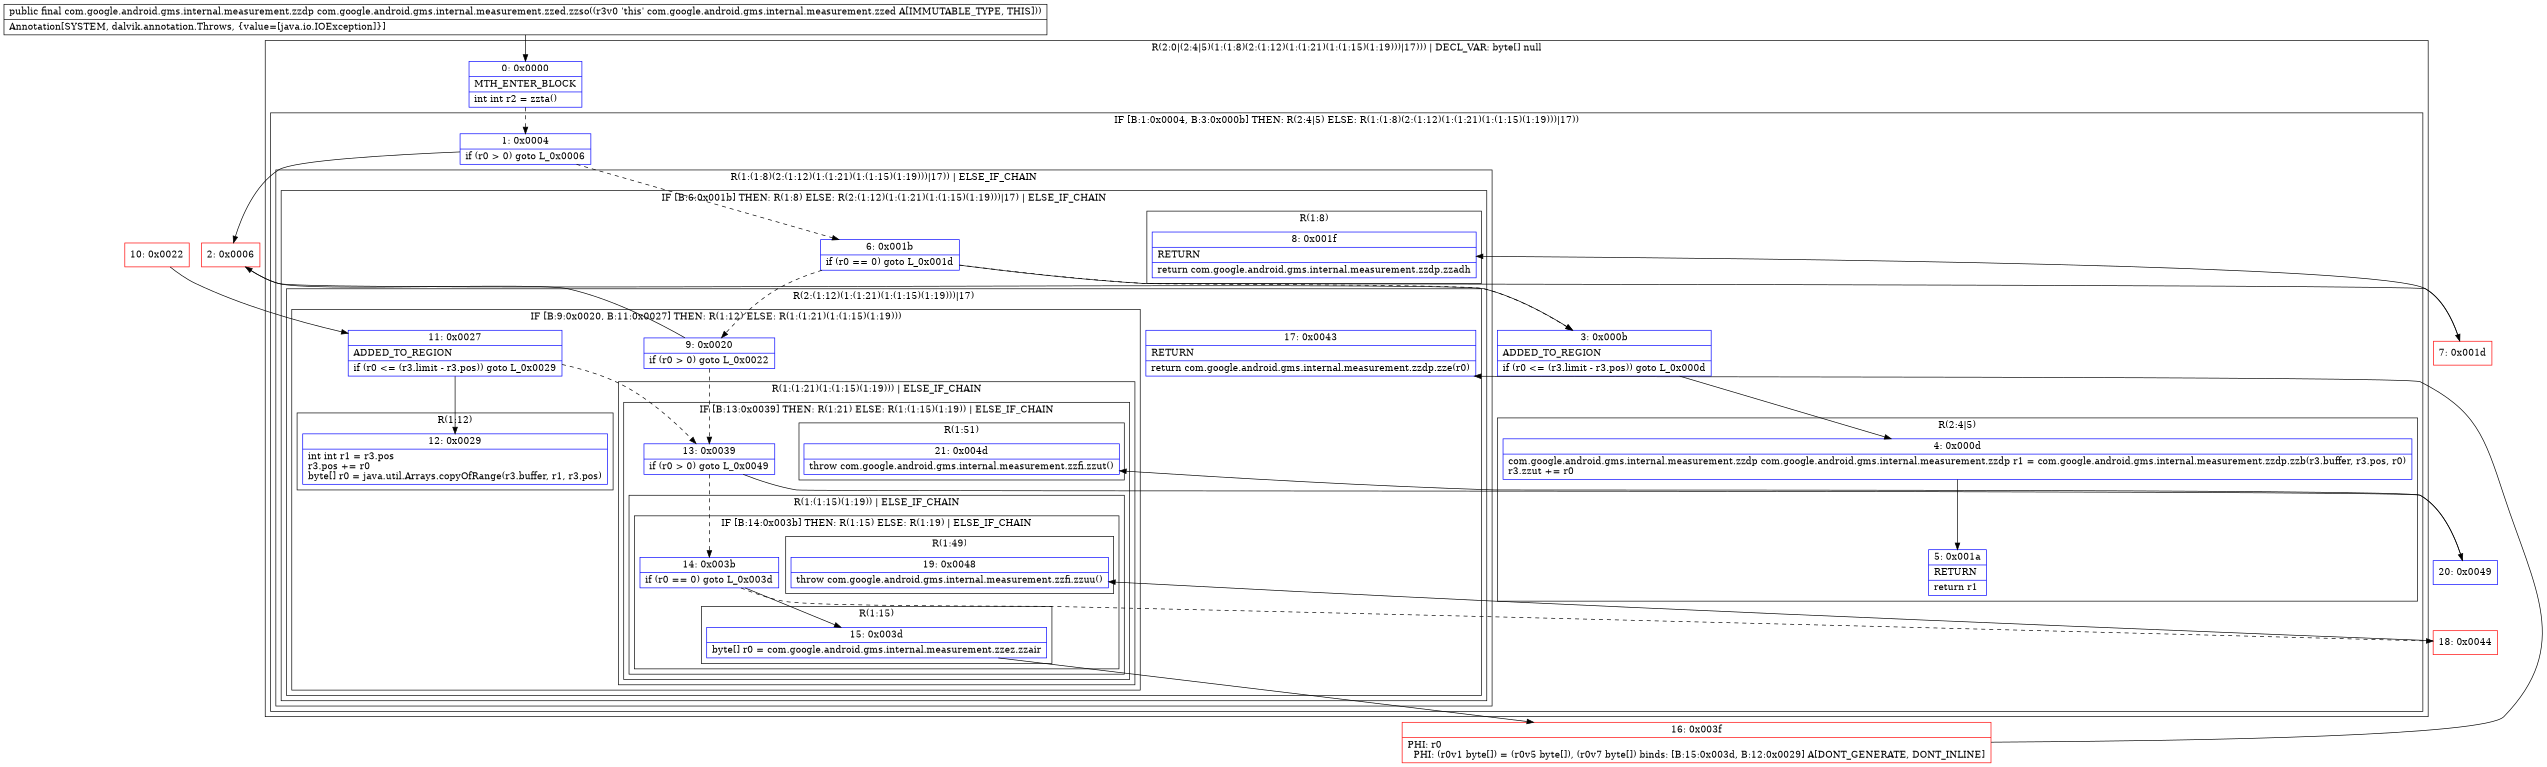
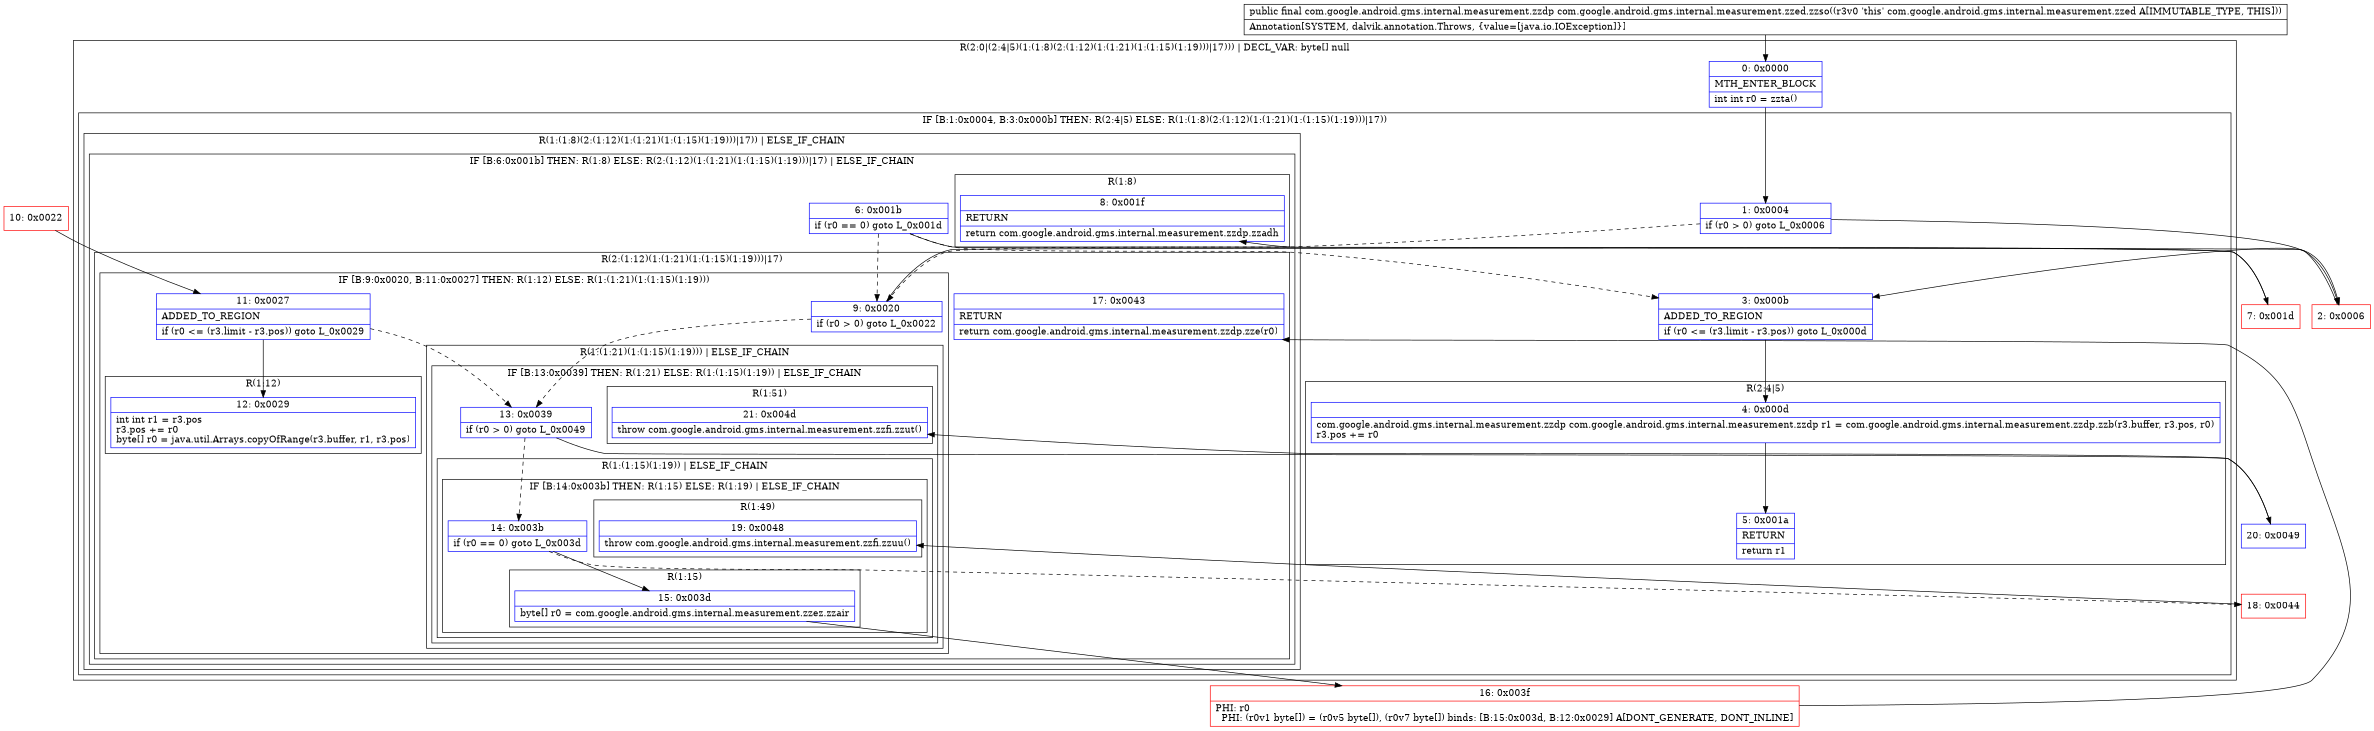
(516, 99) -> (1756, 99)
(525, 117) -> (1766, 152)
(704, 201) -> (1391, 243)
(1542, 471) -> (1348, 435)
